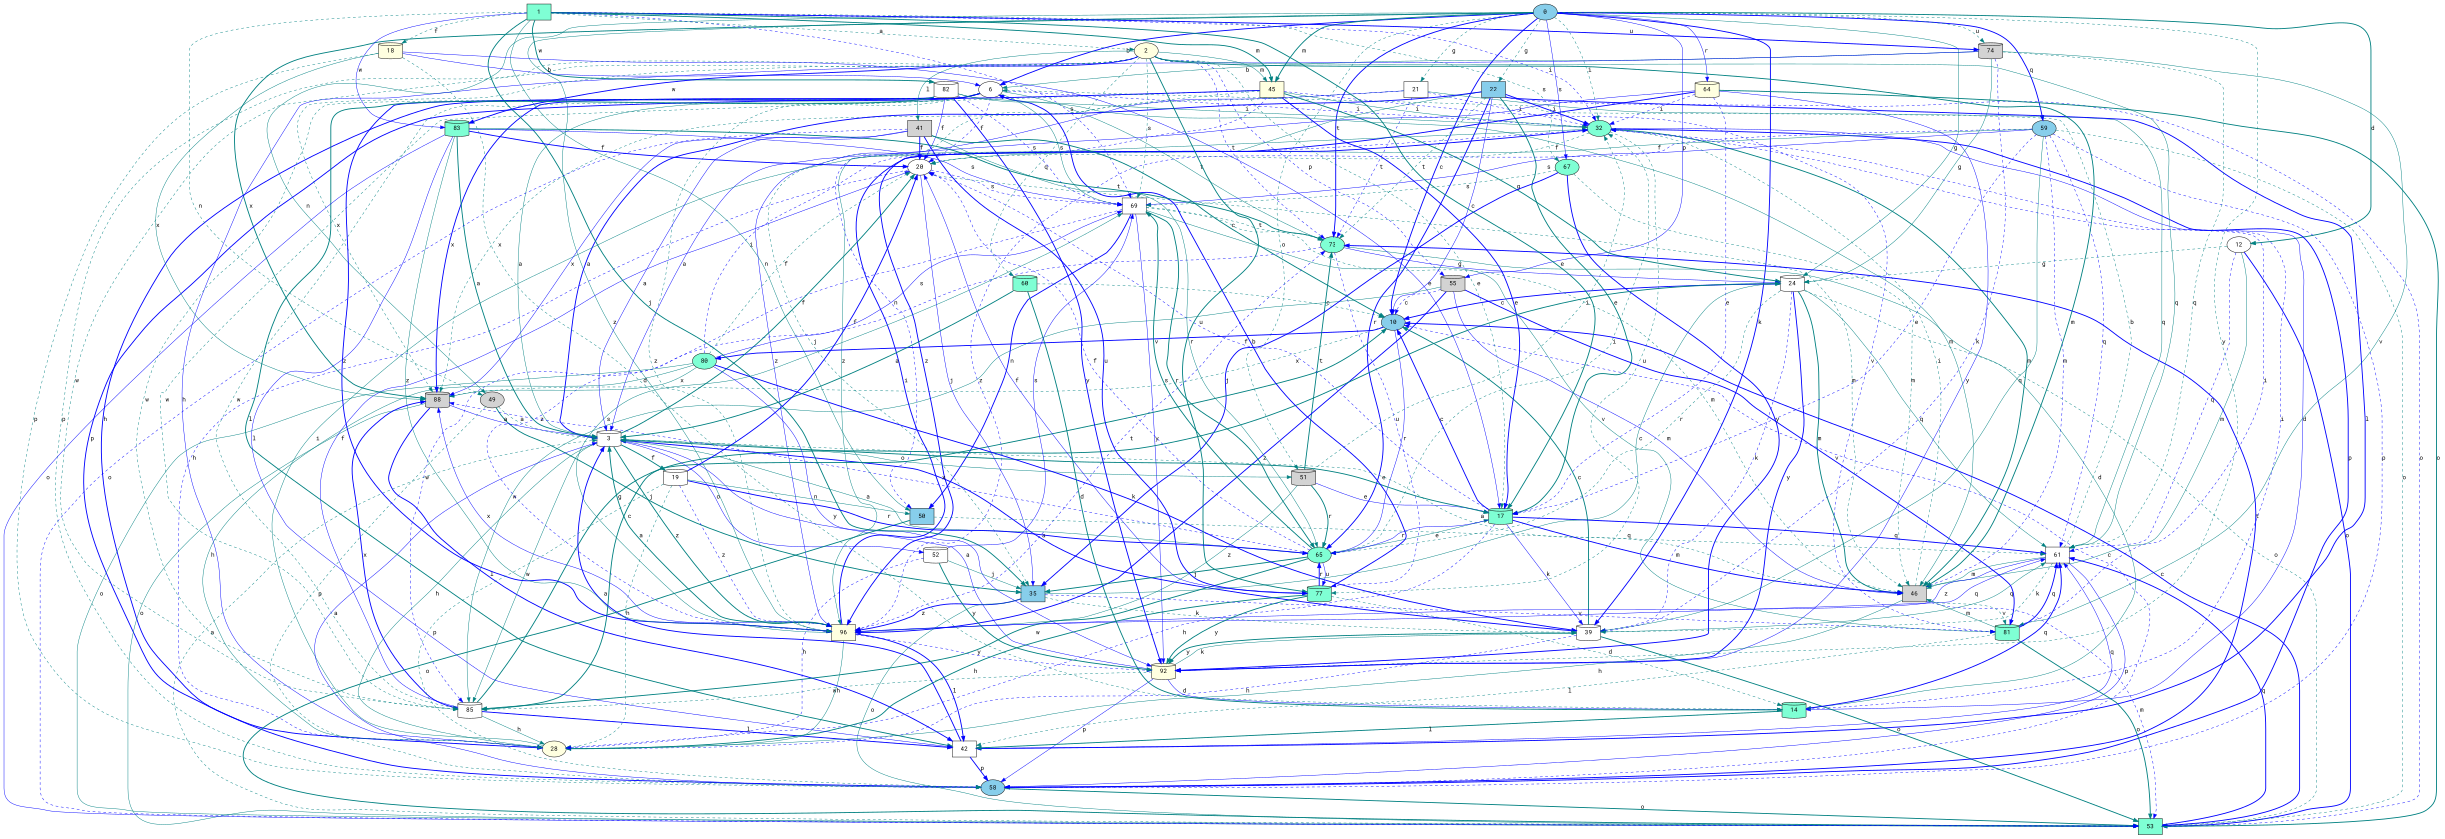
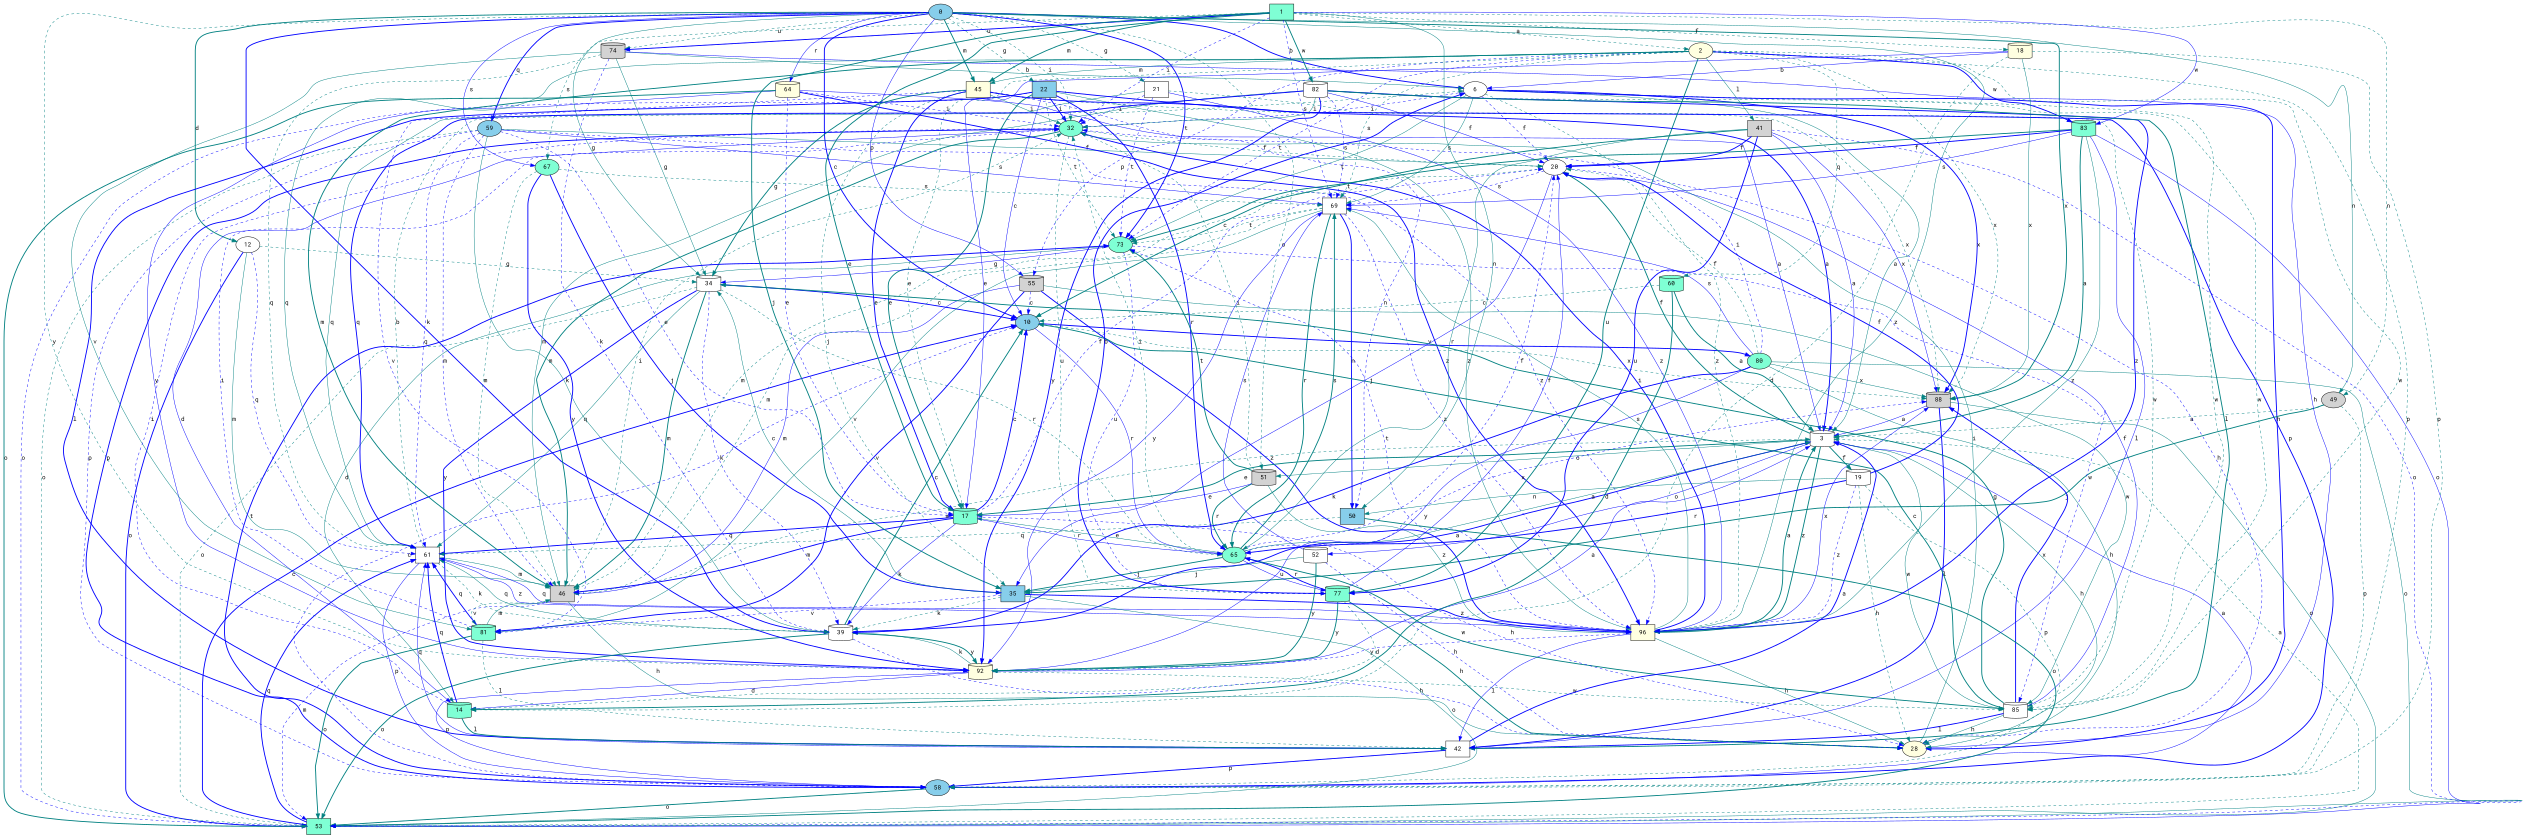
none -> (407, 149)
(1792, 284) -> (709, 284)
(2020, 381) -> (568, 381)
(934, 665) -> (1529, 661)
